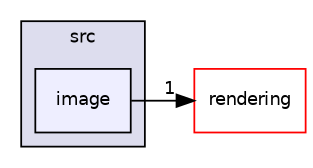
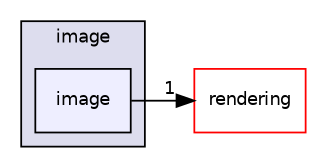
(83, 38) -> (83, 38)
